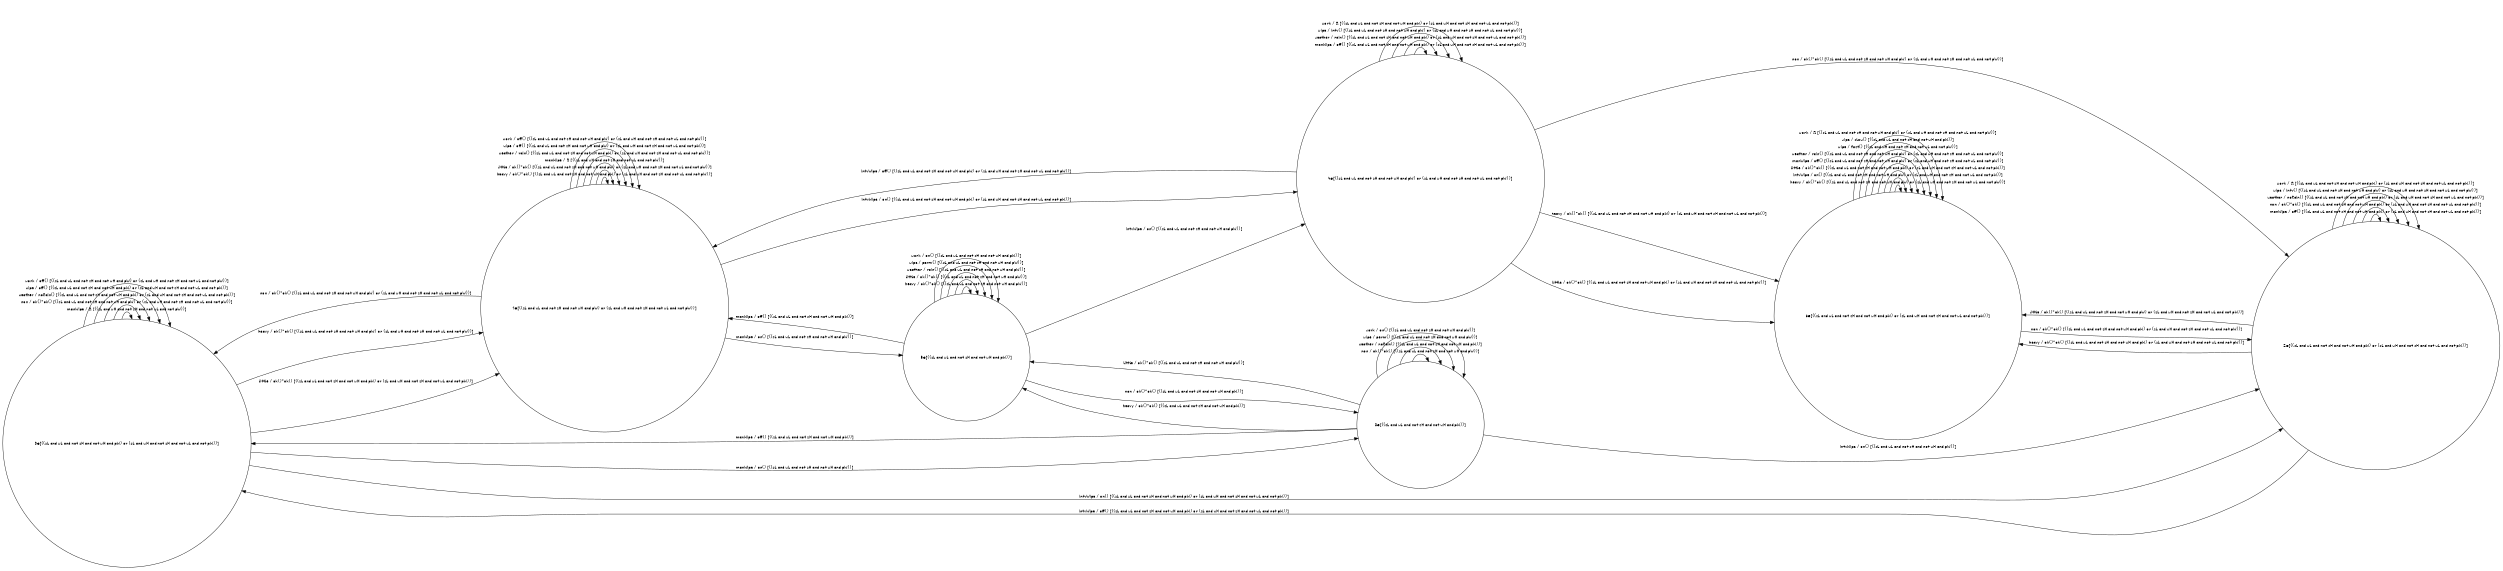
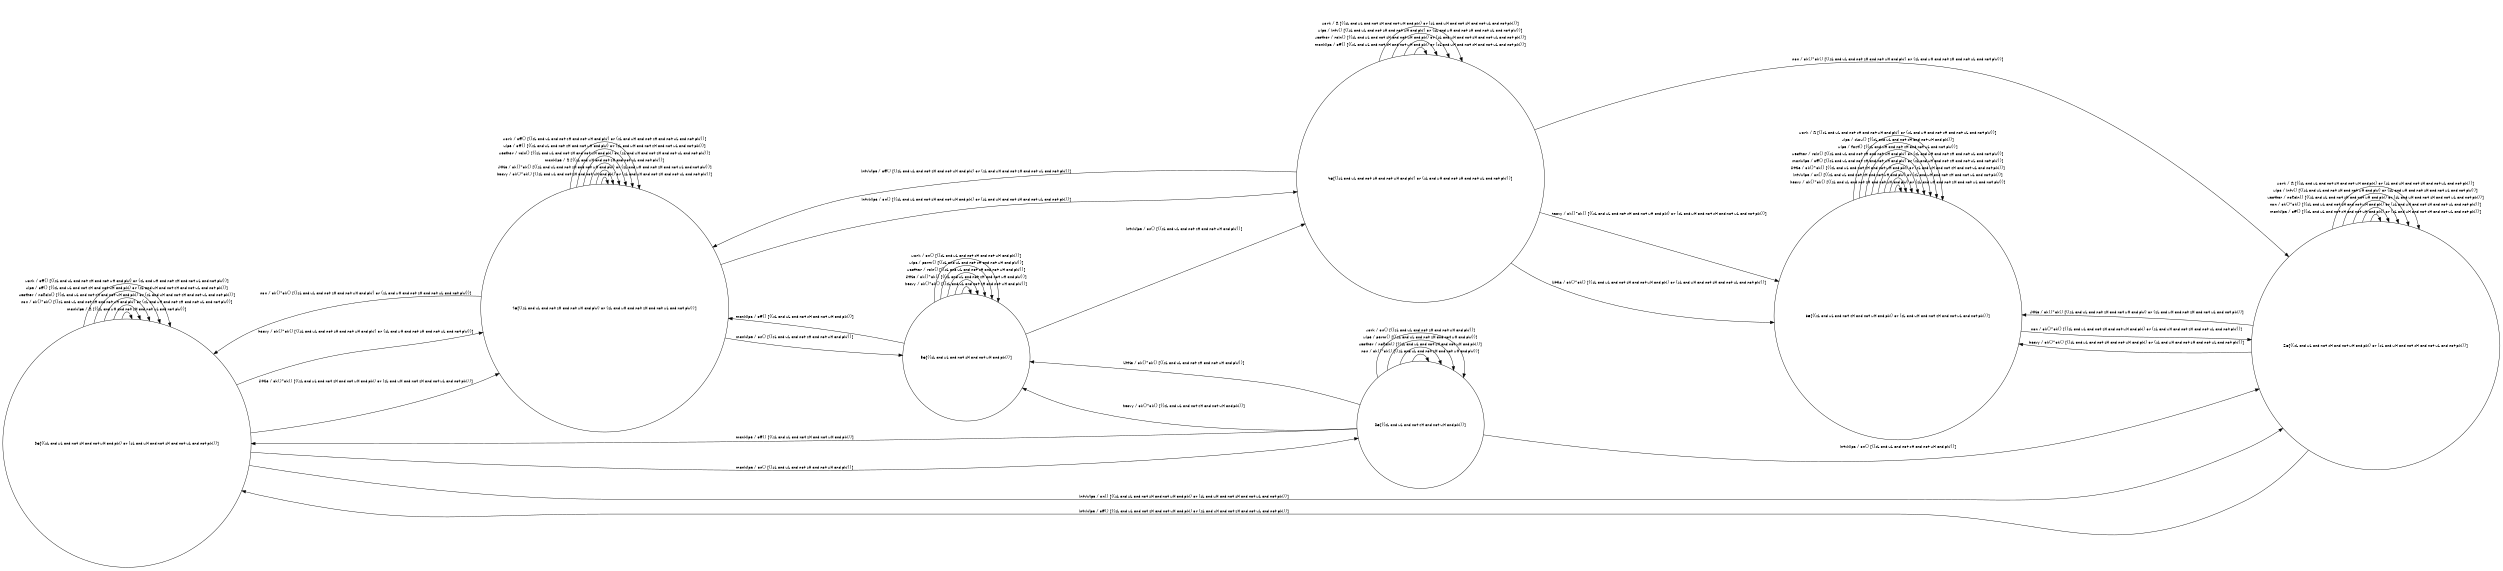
(1189, 401) -> none
